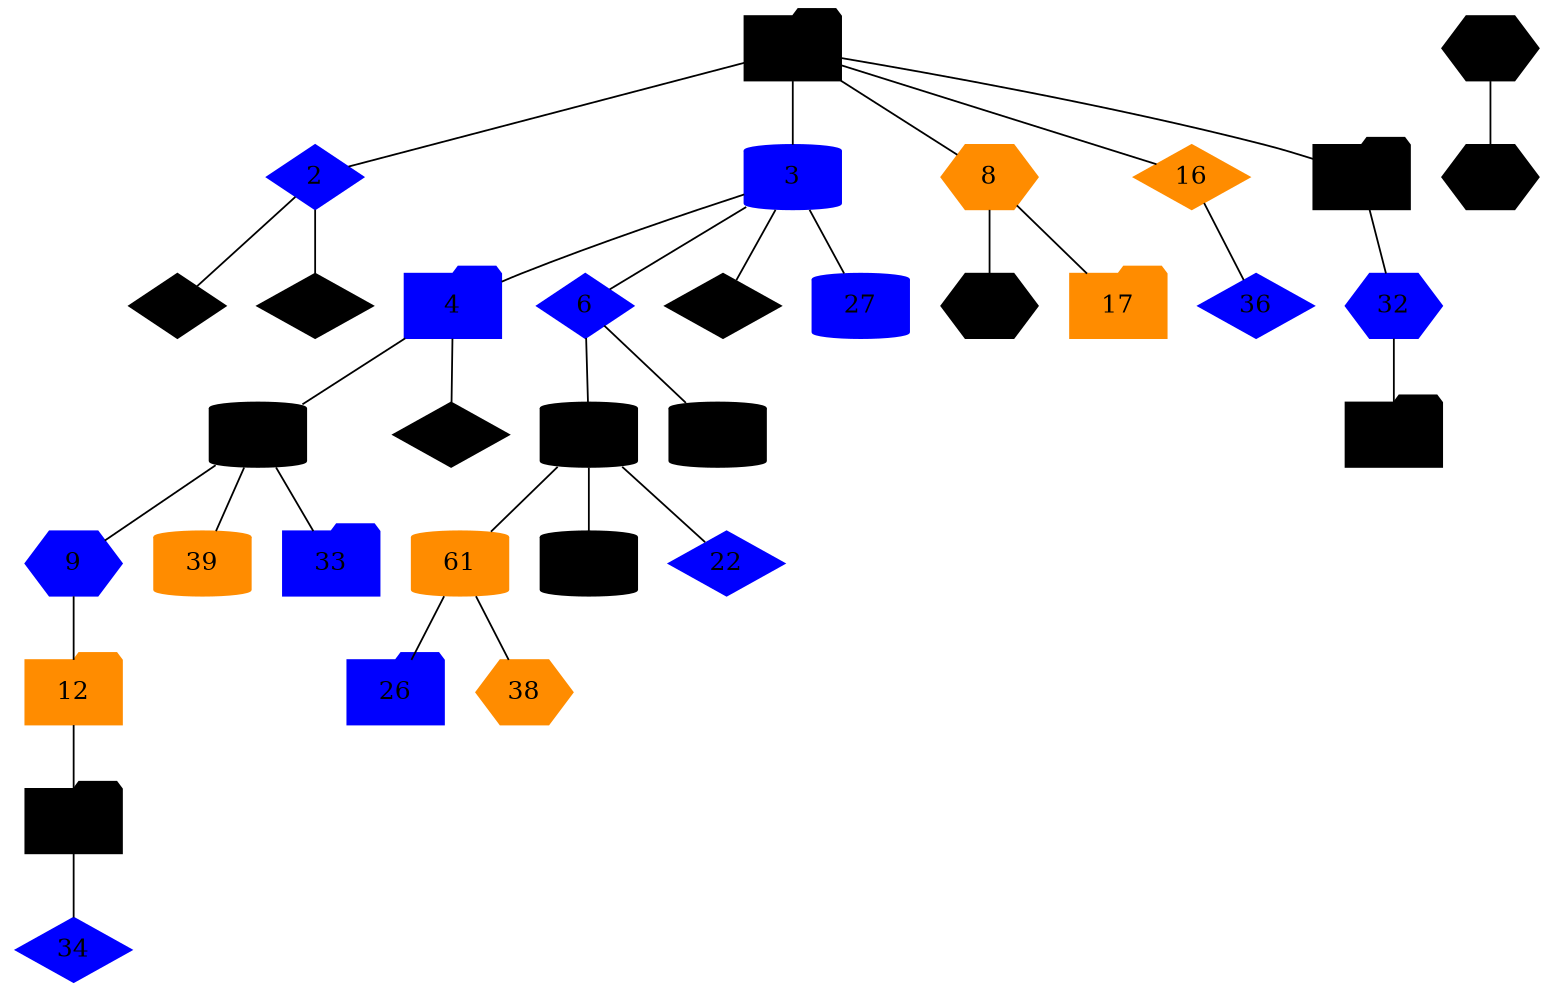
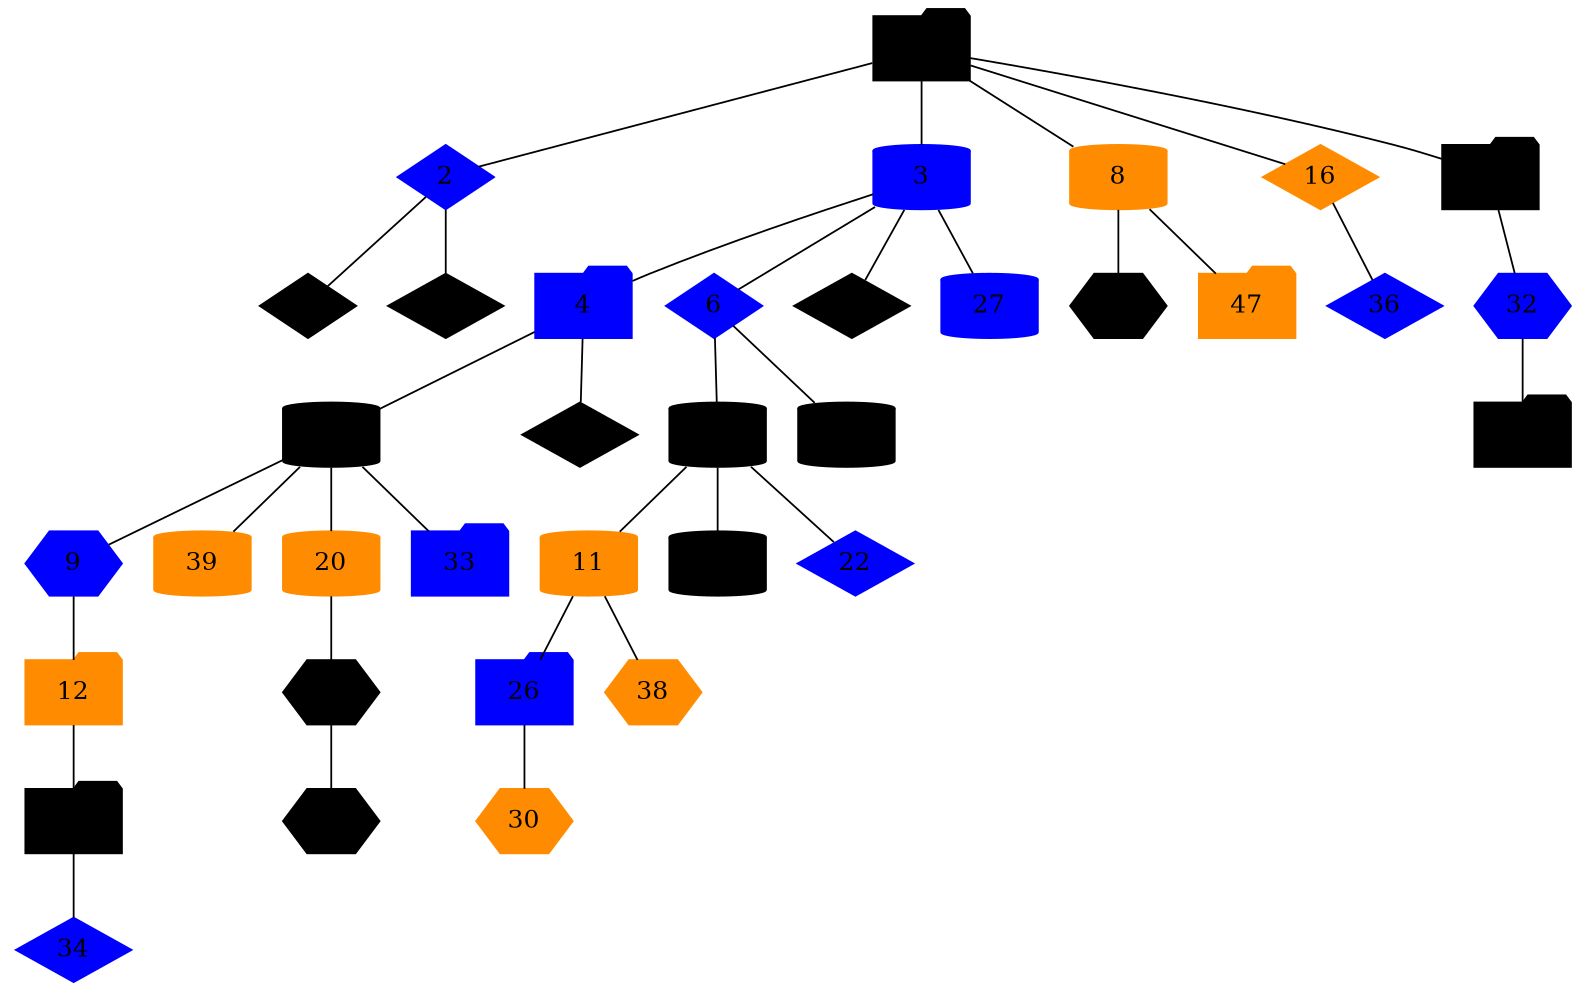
(990, 177) -> (1118, 177)
(1118, 306) -> (1247, 306)
none -> (331, 564)
(460, 564) -> (589, 564)
none -> (524, 821)
